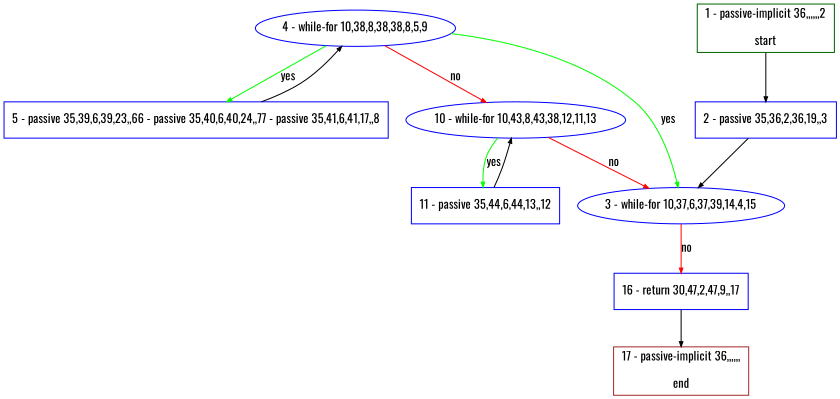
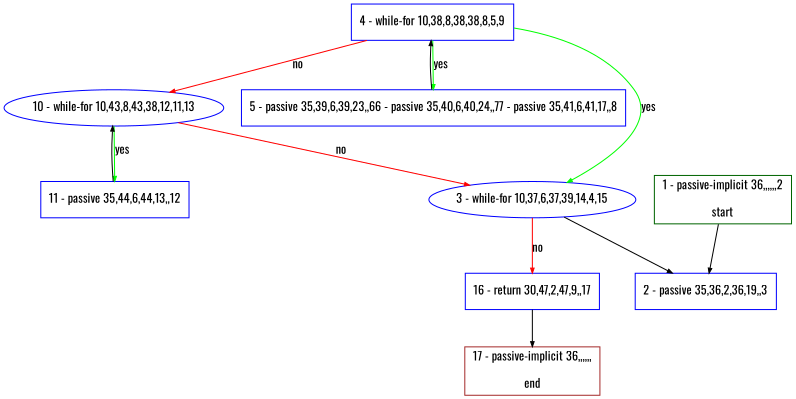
(355, 28) -> (433, 22)
(725, 161) -> (616, 244)
